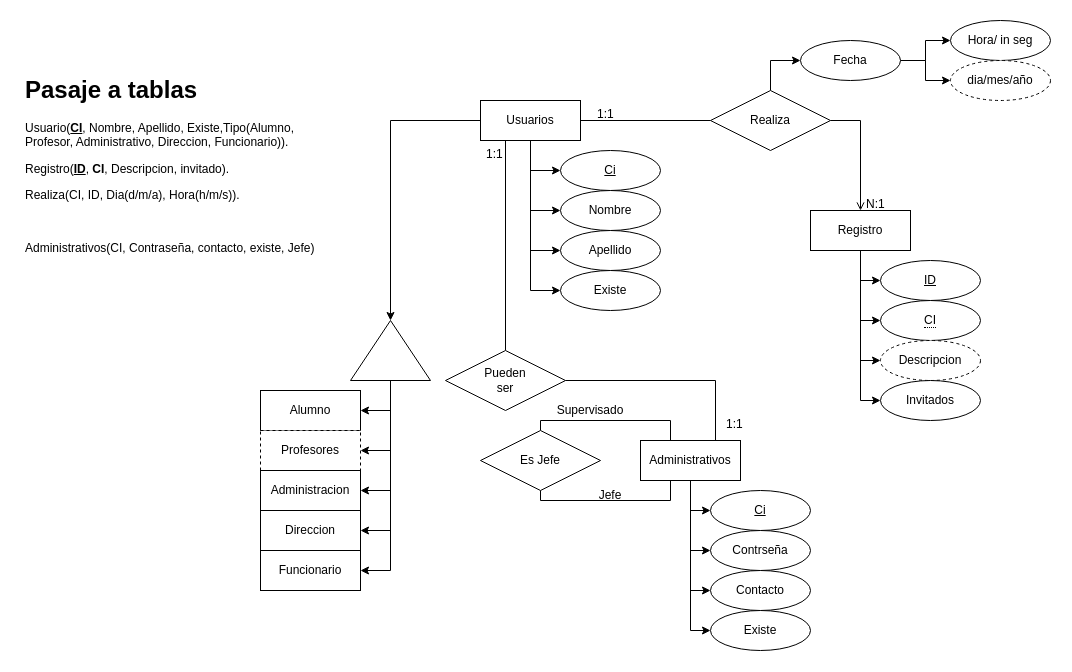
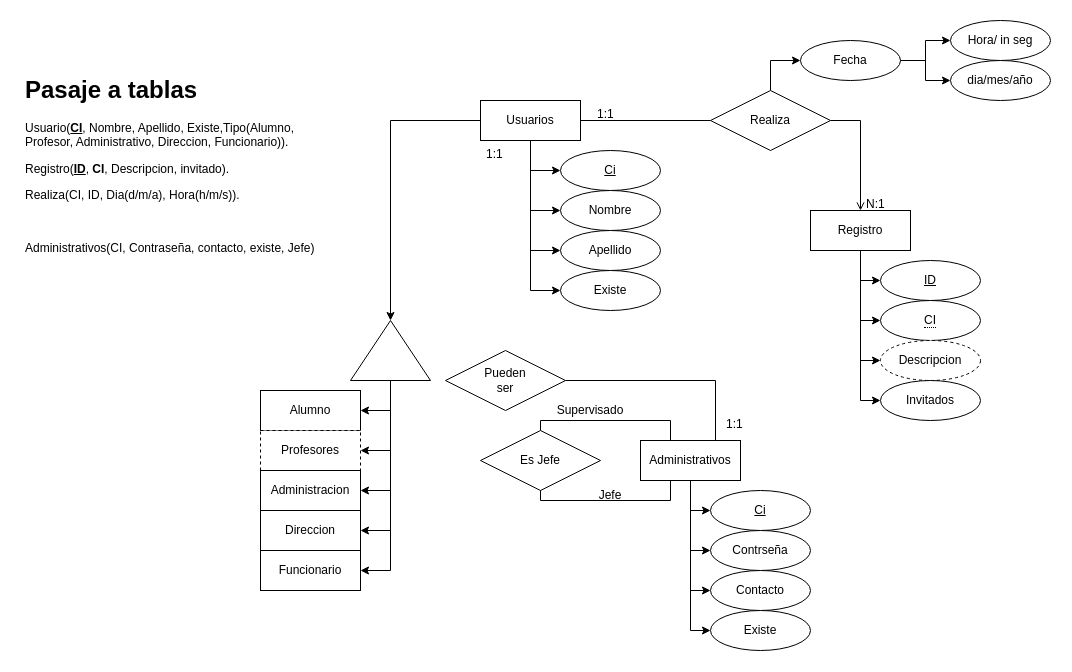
(1001, 81) -> (1001, 81)
(506, 246) -> none
